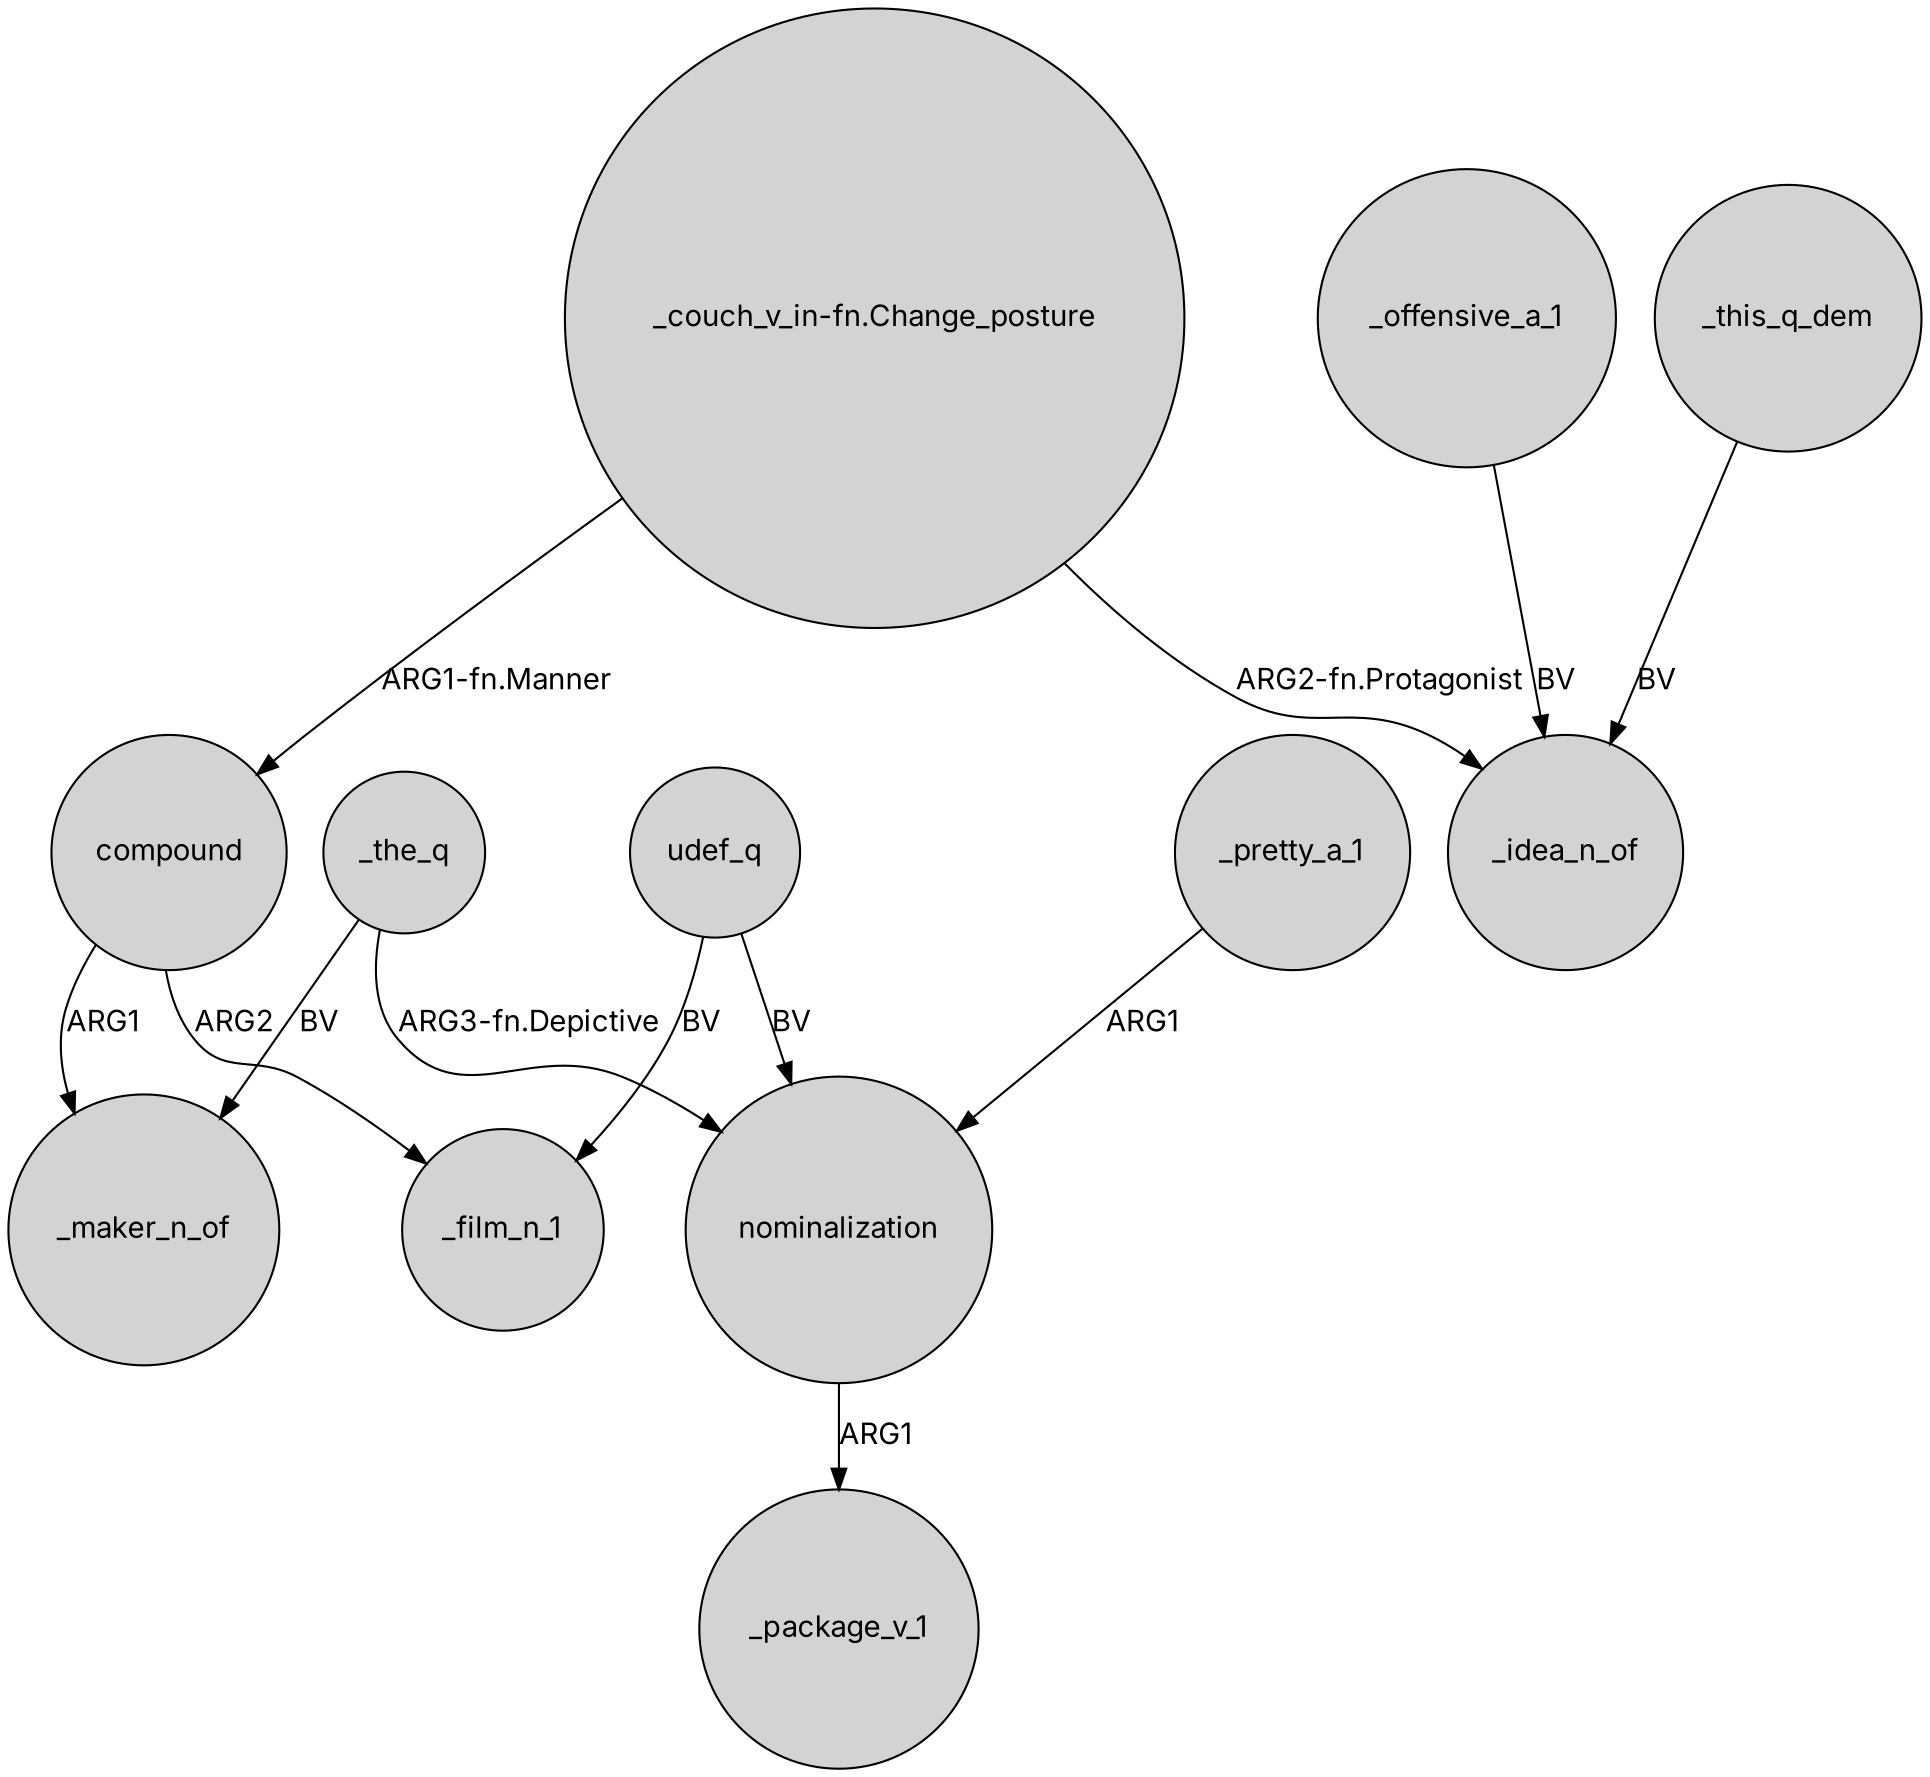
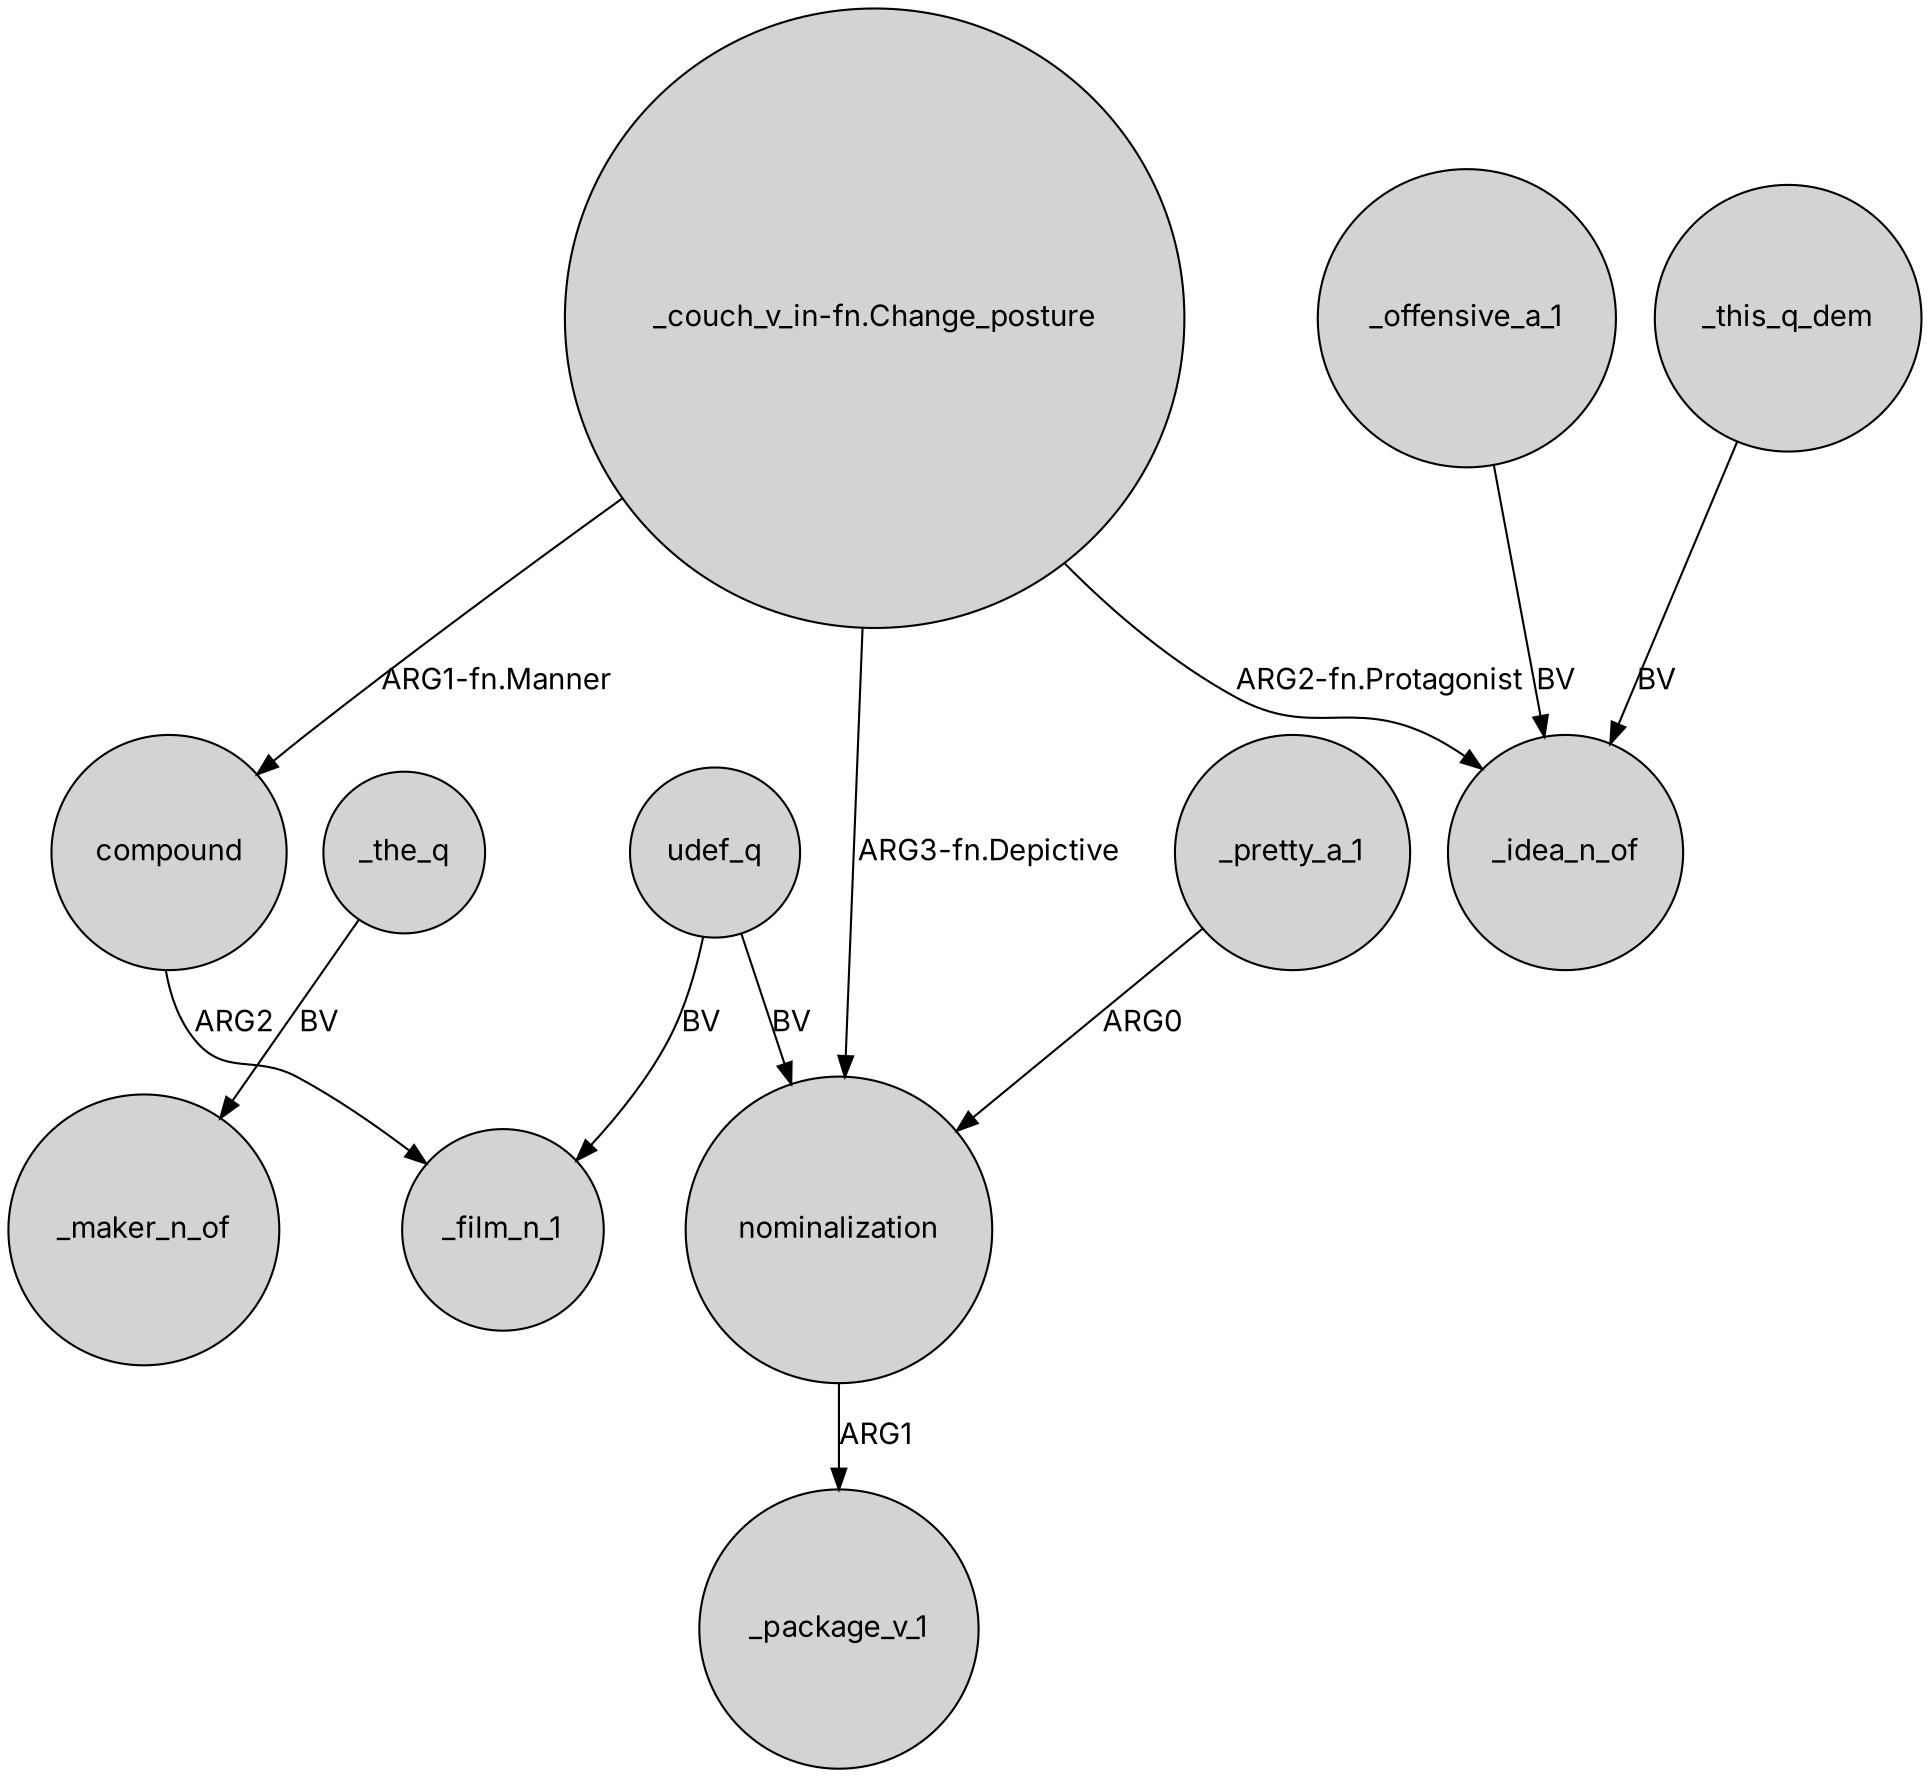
(64, 1016) -> none
(1143, 1023) -> (1143, 1023)
(494, 1073) -> (854, 842)
